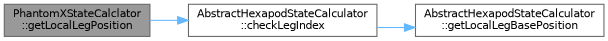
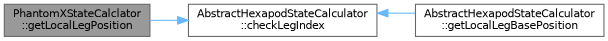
(391, 28) -> (402, 13)
